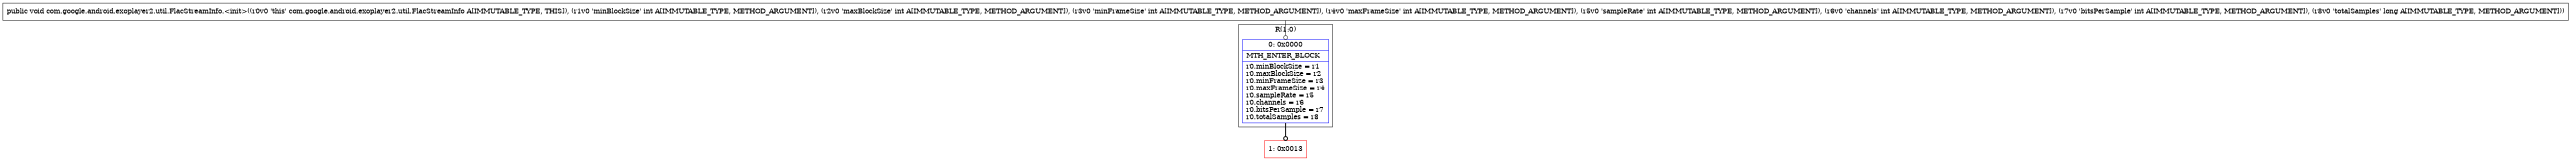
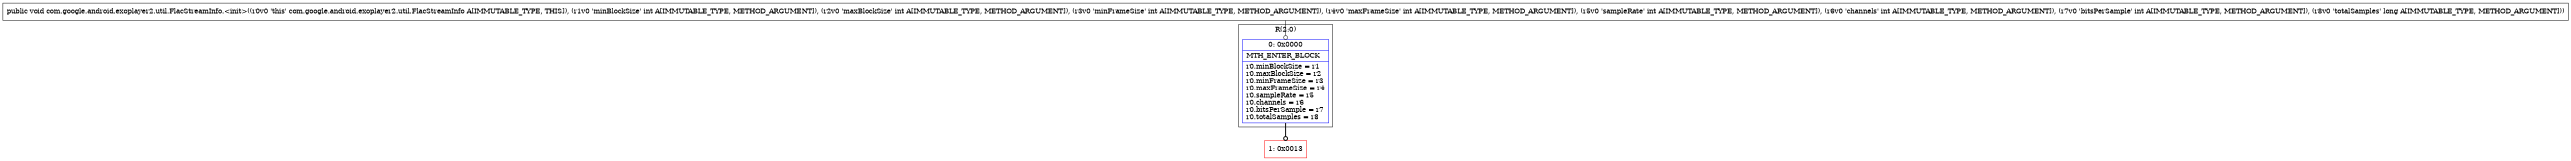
(1286, 30) -> (1286, 30)
